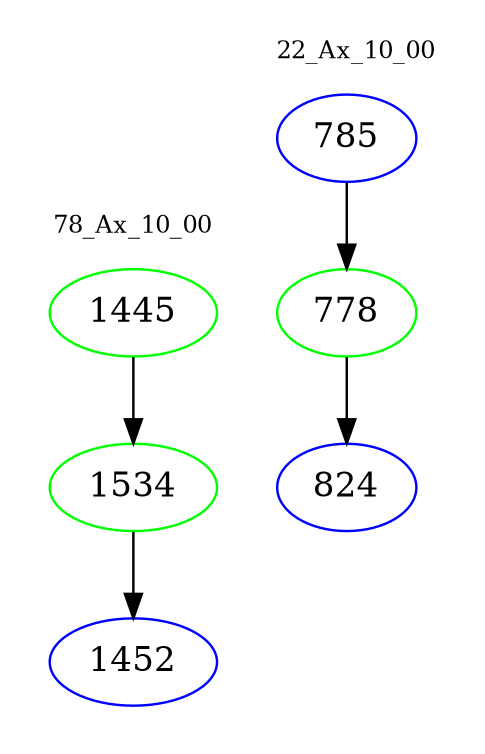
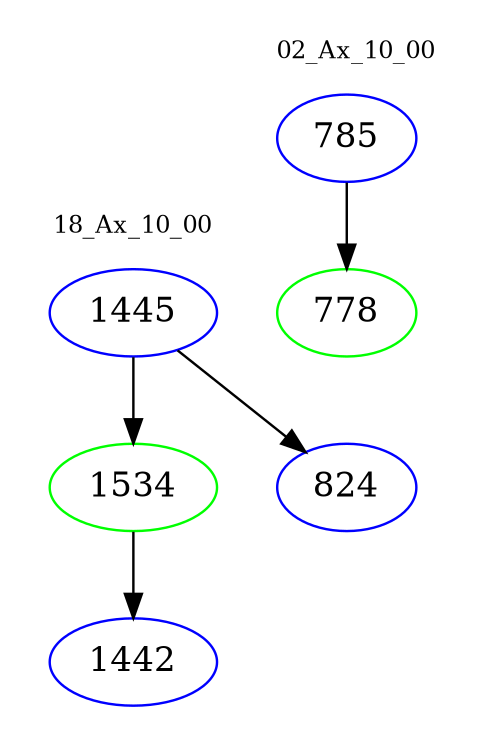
(356, 52) -> (356, 52)
(133, 227) -> (133, 227)
(133, 313) -> (133, 313)
(347, 388) -> (221, 385)
(133, 662) -> (133, 662)
